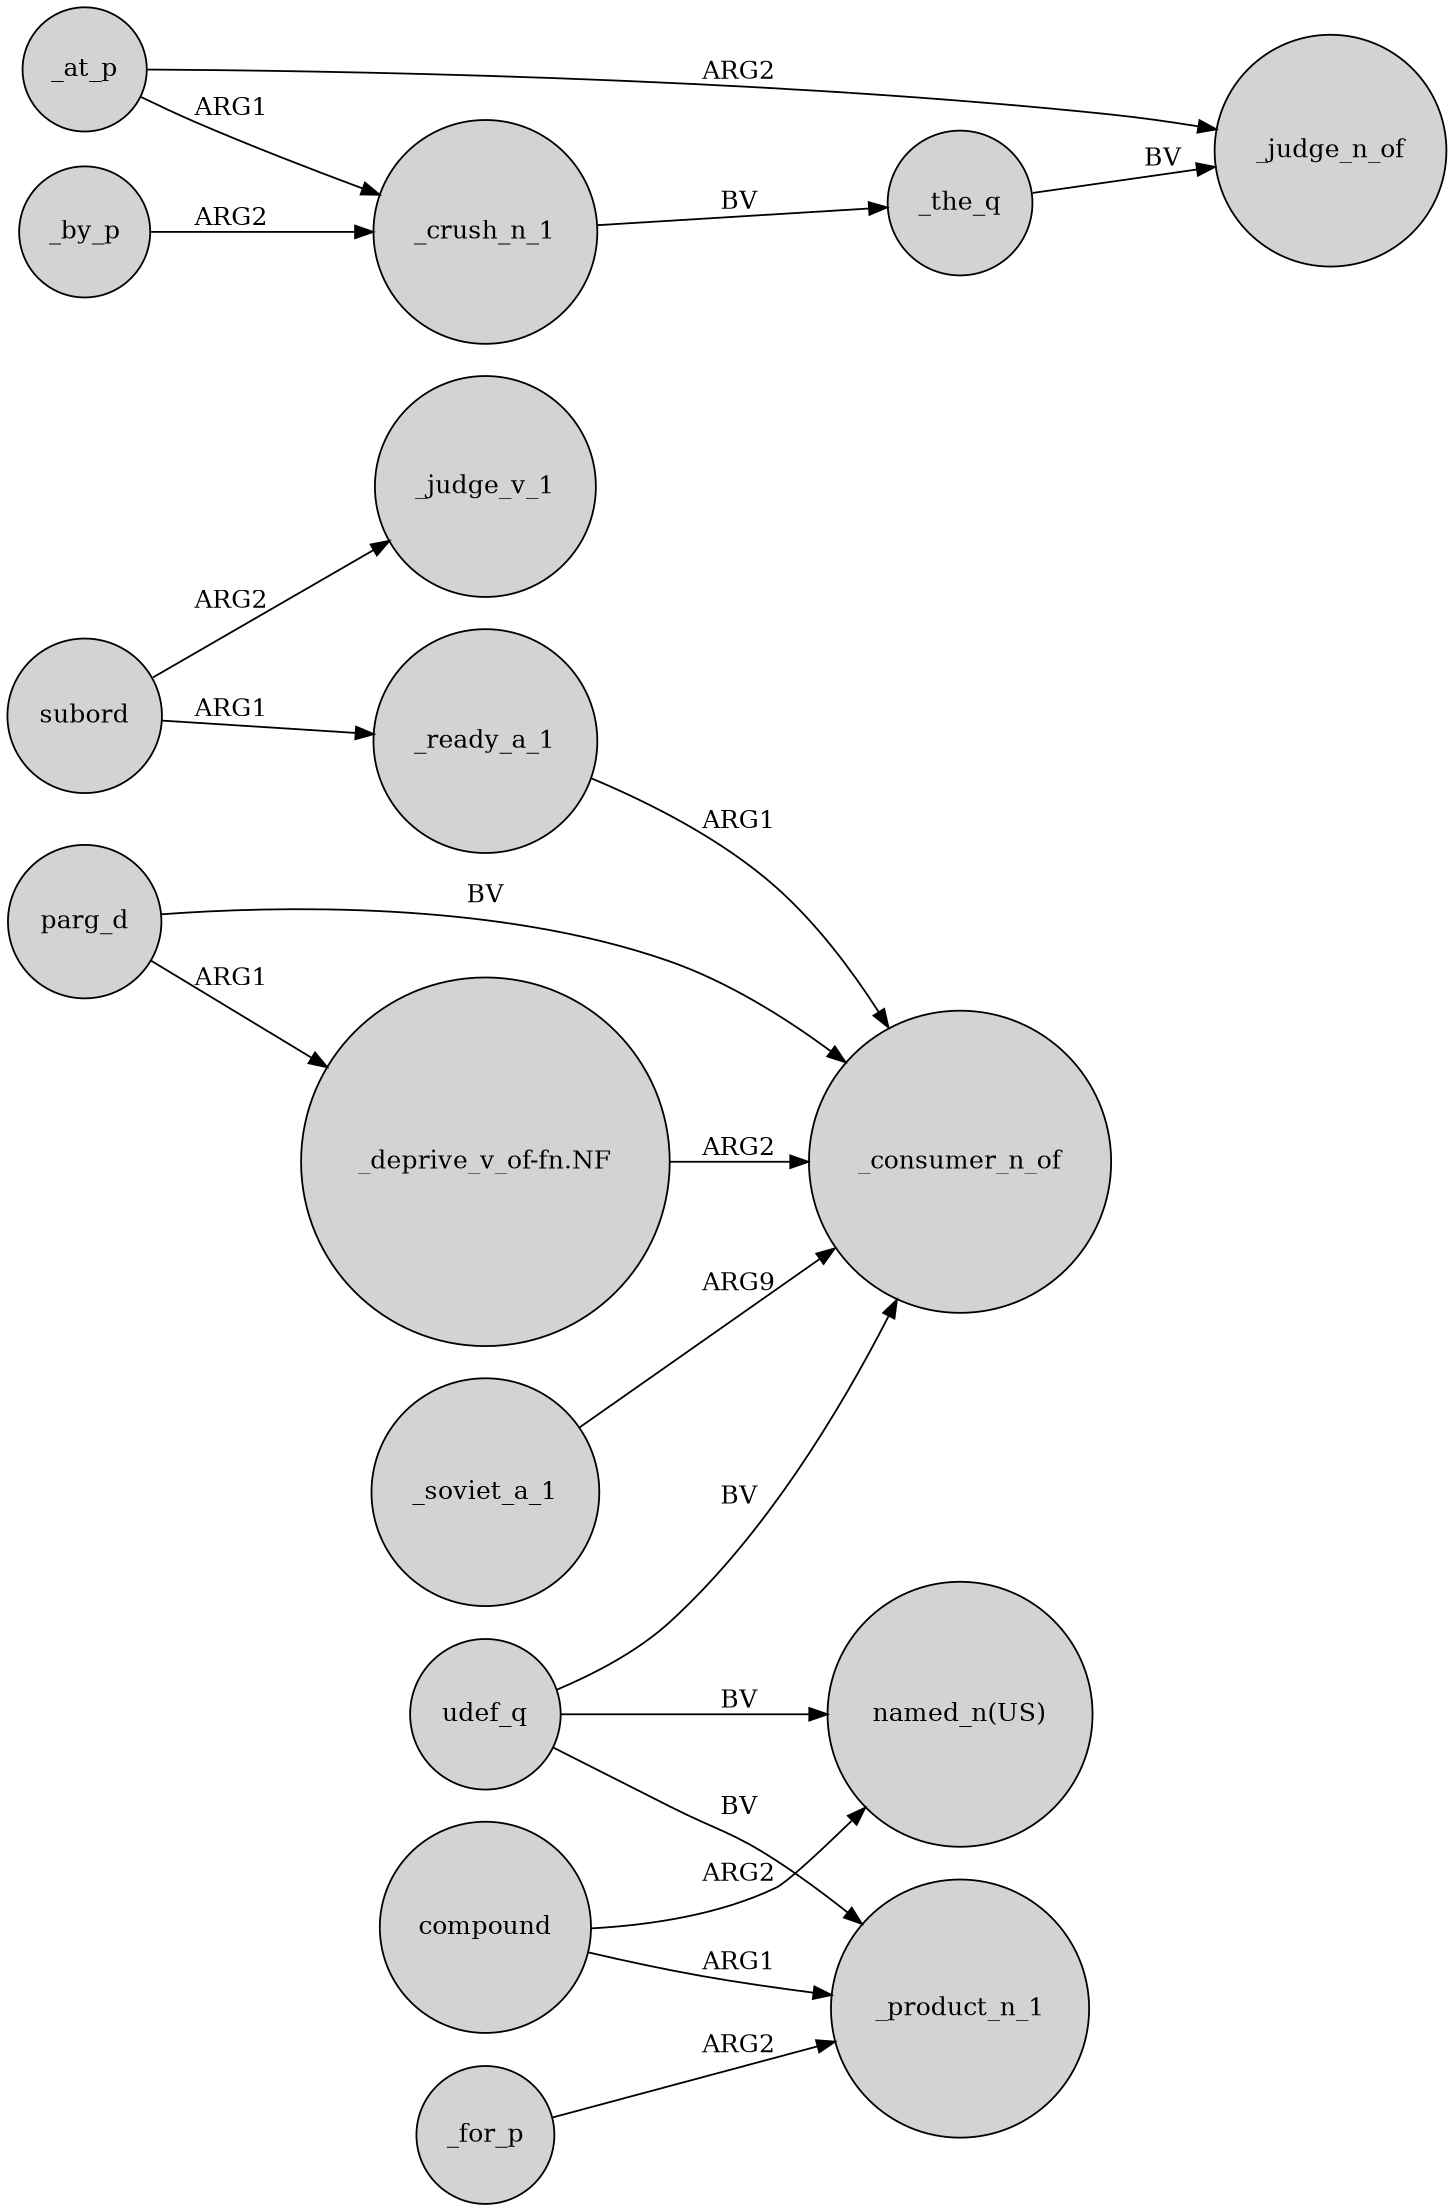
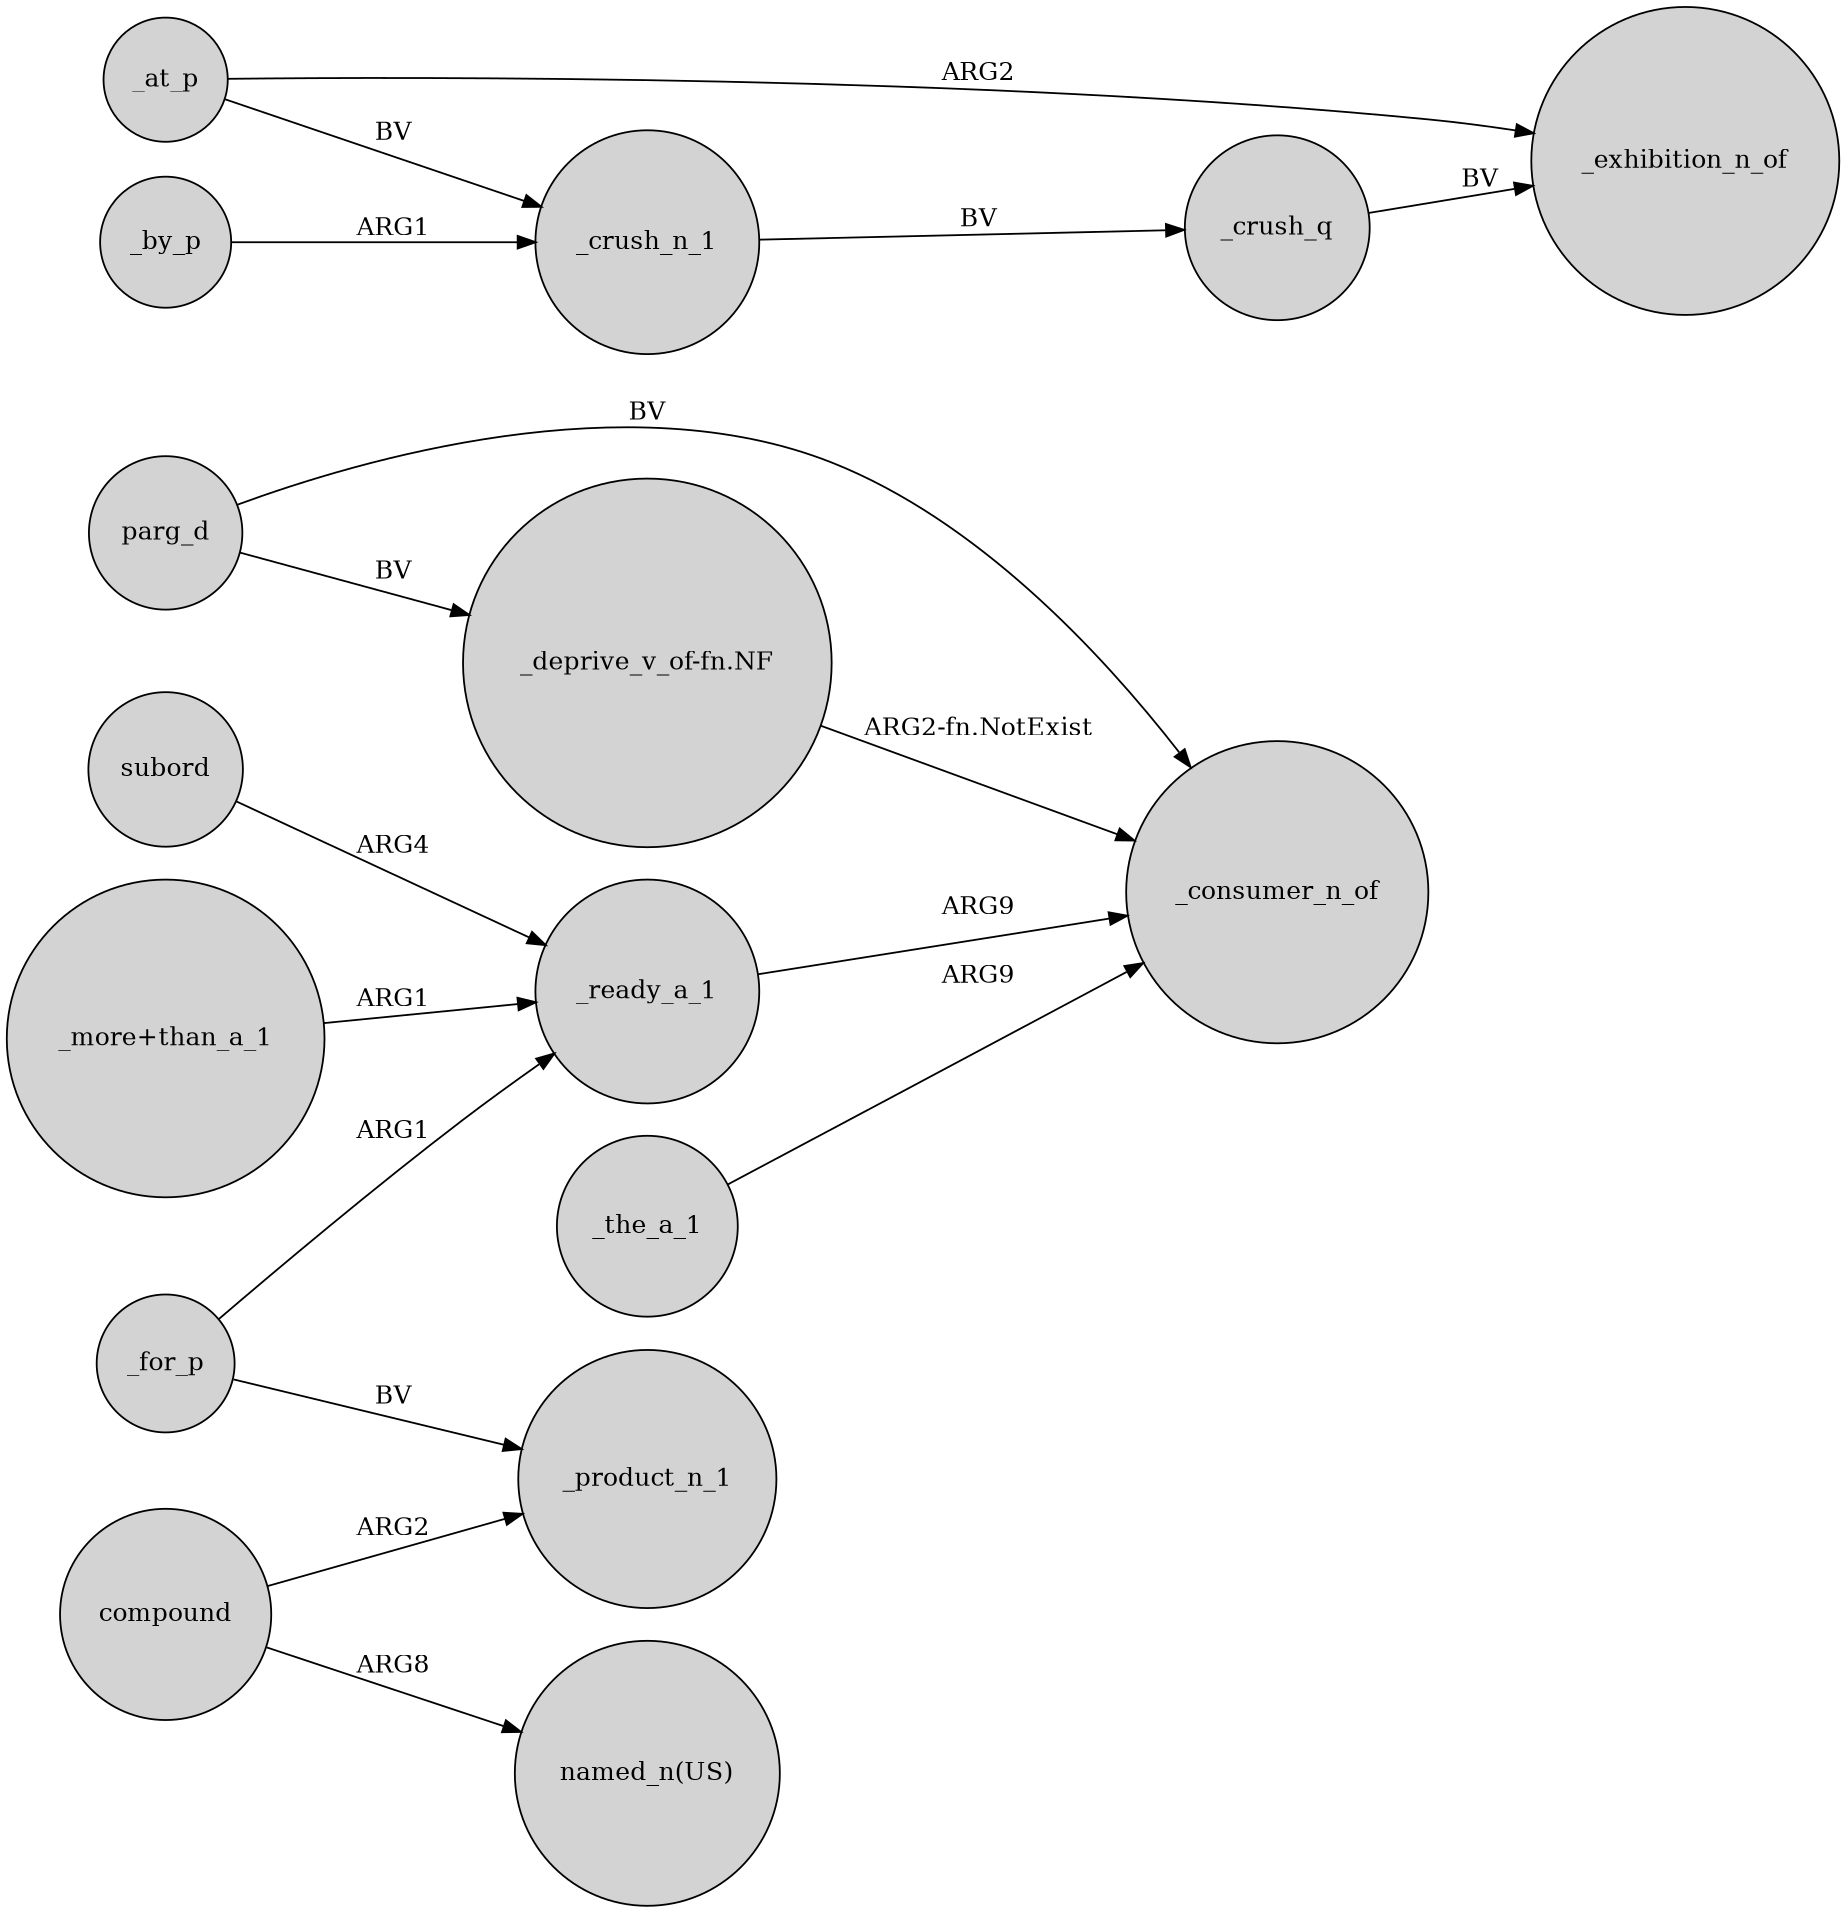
(232, 108) -> (394, 133)
(1331, 151) -> (1685, 161)
(960, 203) -> (1277, 228)
(232, 218) -> (394, 229)
(485, 487) -> none
(232, 709) -> (394, 846)
(739, 821) -> (979, 908)
(232, 979) -> (394, 572)
none -> (166, 1038)
(739, 1148) -> (979, 729)
none -> (376, 1188)
(485, 1492) -> (647, 1226)
(485, 1714) -> none
(739, 1874) -> (394, 1666)
(739, 1963) -> (394, 1529)
(739, 2046) -> (394, 1397)
